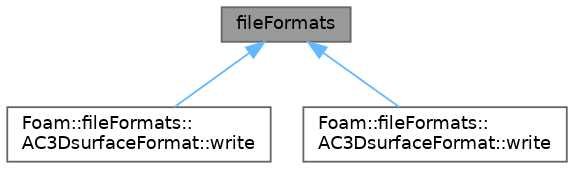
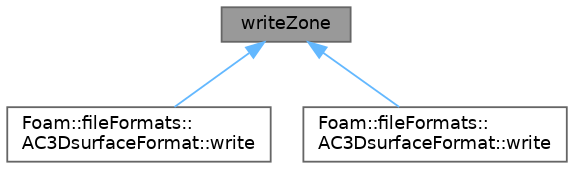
(286, 25) -> (286, 25)
